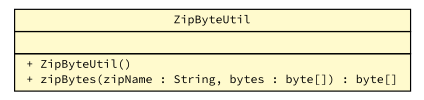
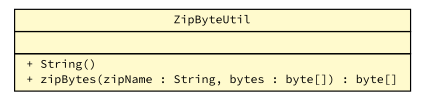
(79, 64) -> (62, 64)
